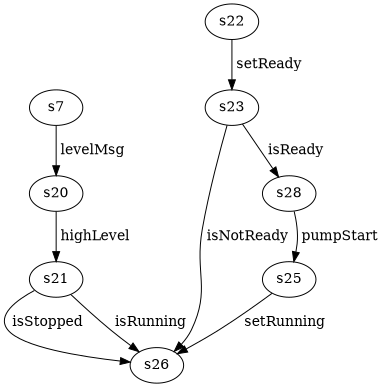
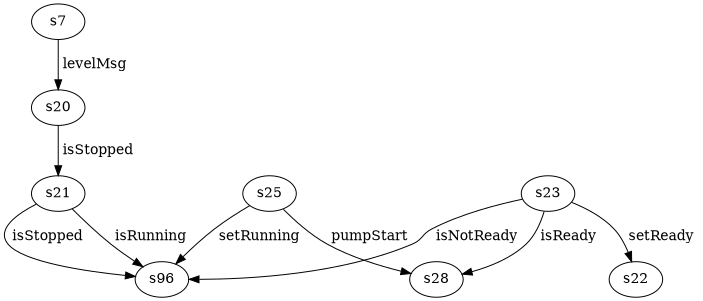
(232, 60) -> (606, 221)
(297, 232) -> (337, 249)
(95, 237) -> (98, 151)
(157, 365) -> (162, 279)
